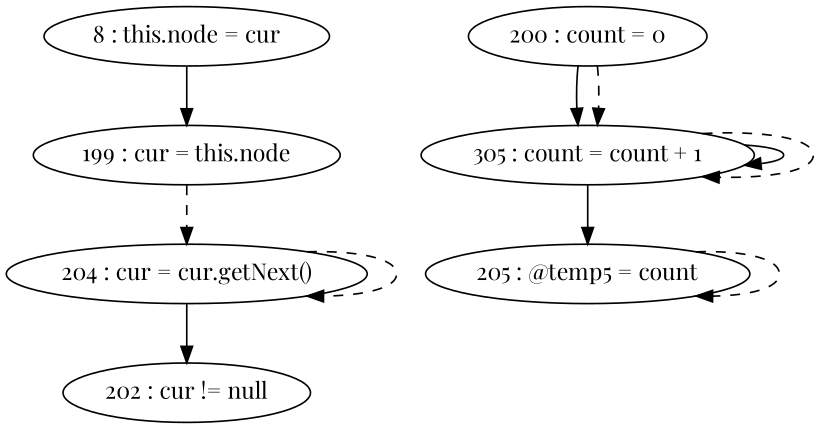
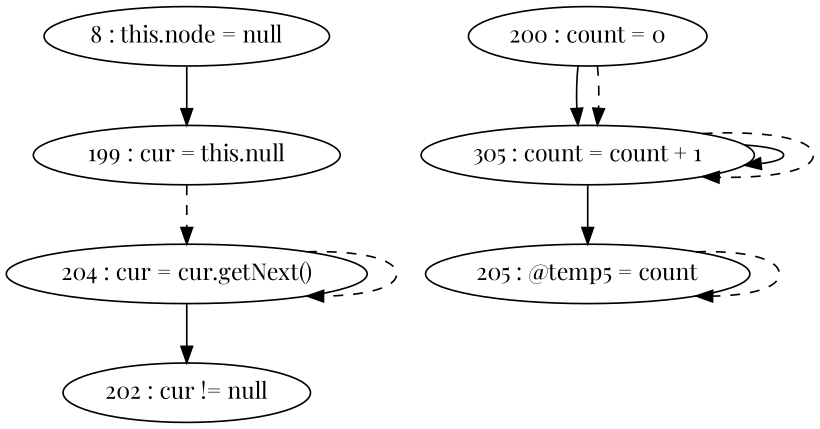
(187, 36) -> (187, 36)
(187, 155) -> (187, 155)
